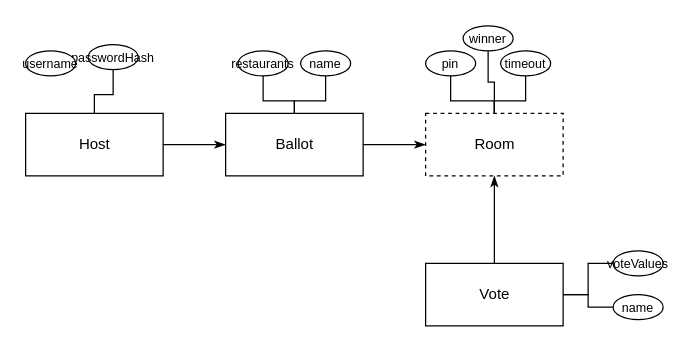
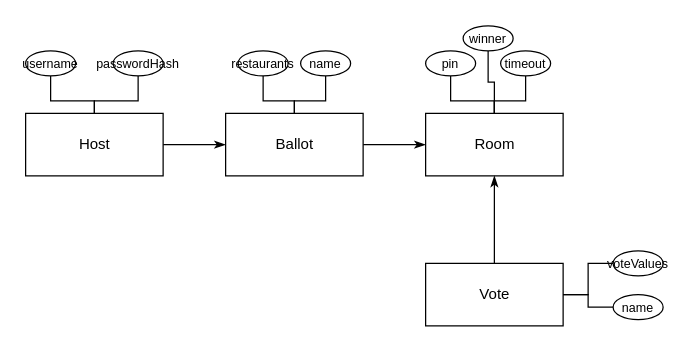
(113, 57) -> (138, 63)
none -> (59, 101)
(494, 144) -> (494, 144)
